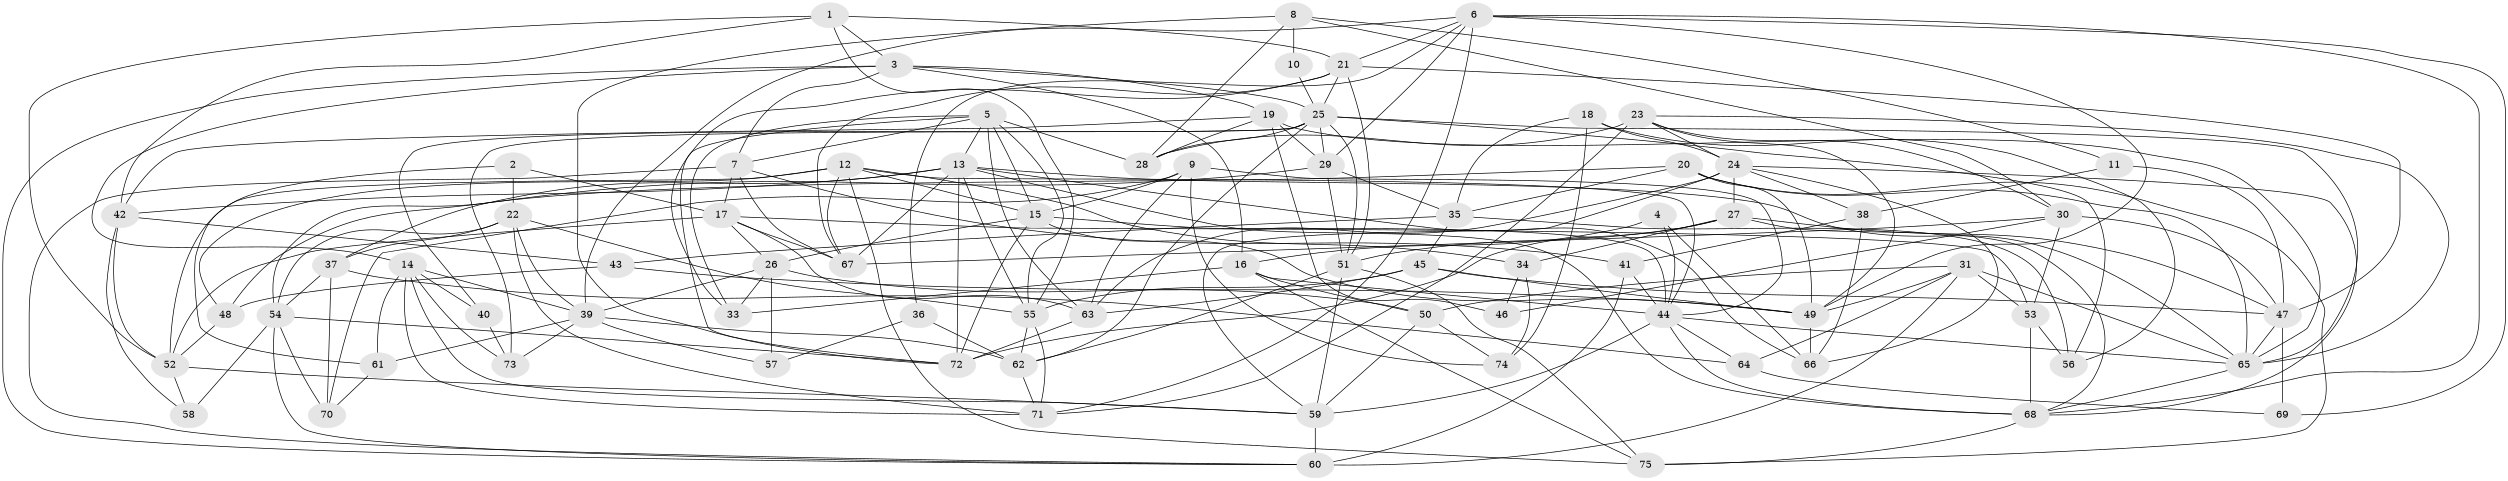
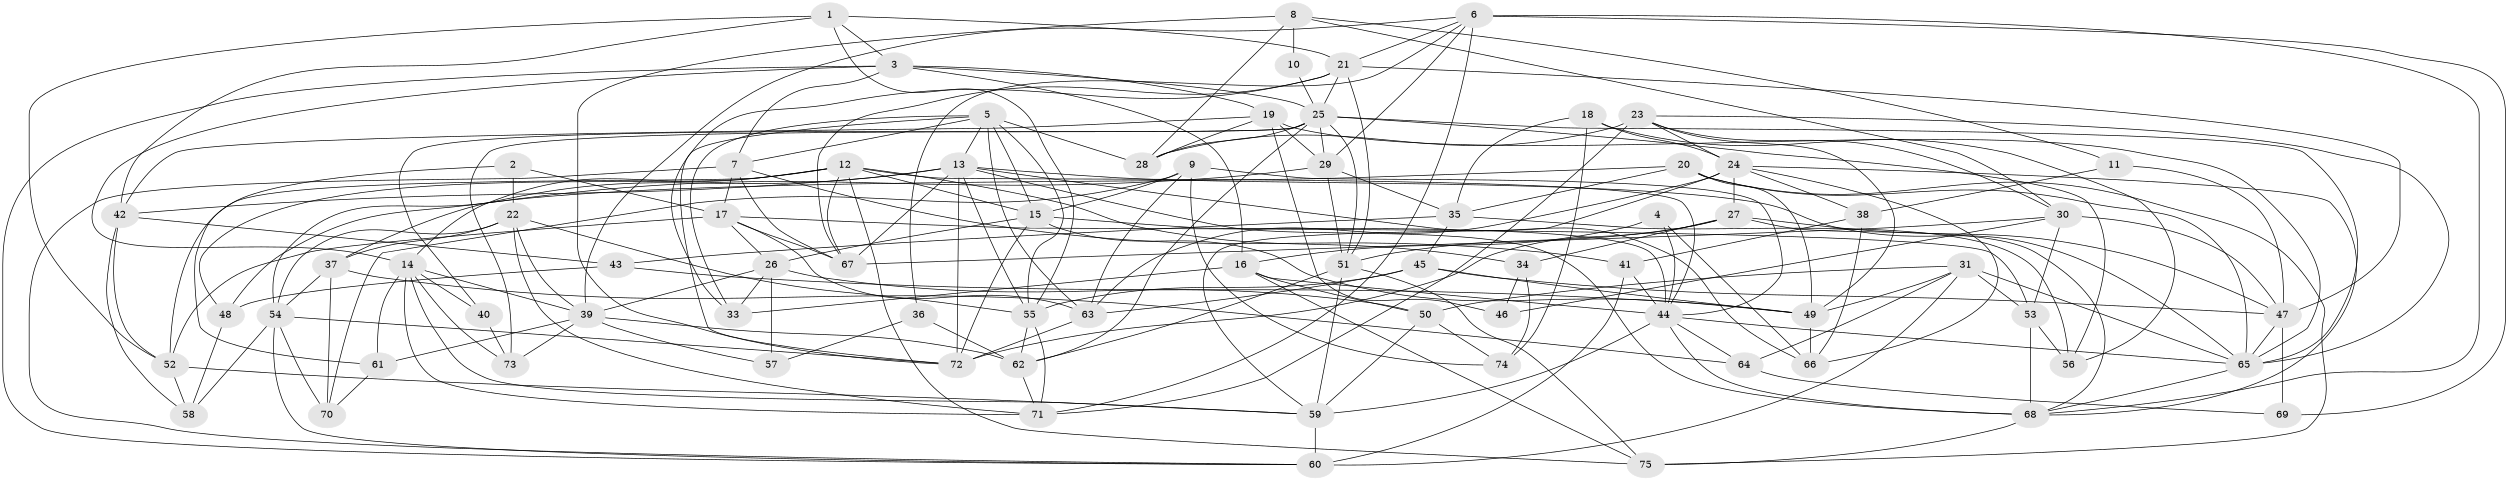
(2014, 86) -> none
none -> (537, 187)
(198, 340) -> (208, 363)
